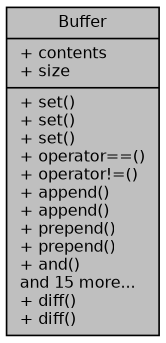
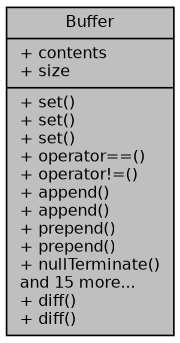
(50, 265) -> (90, 265)
